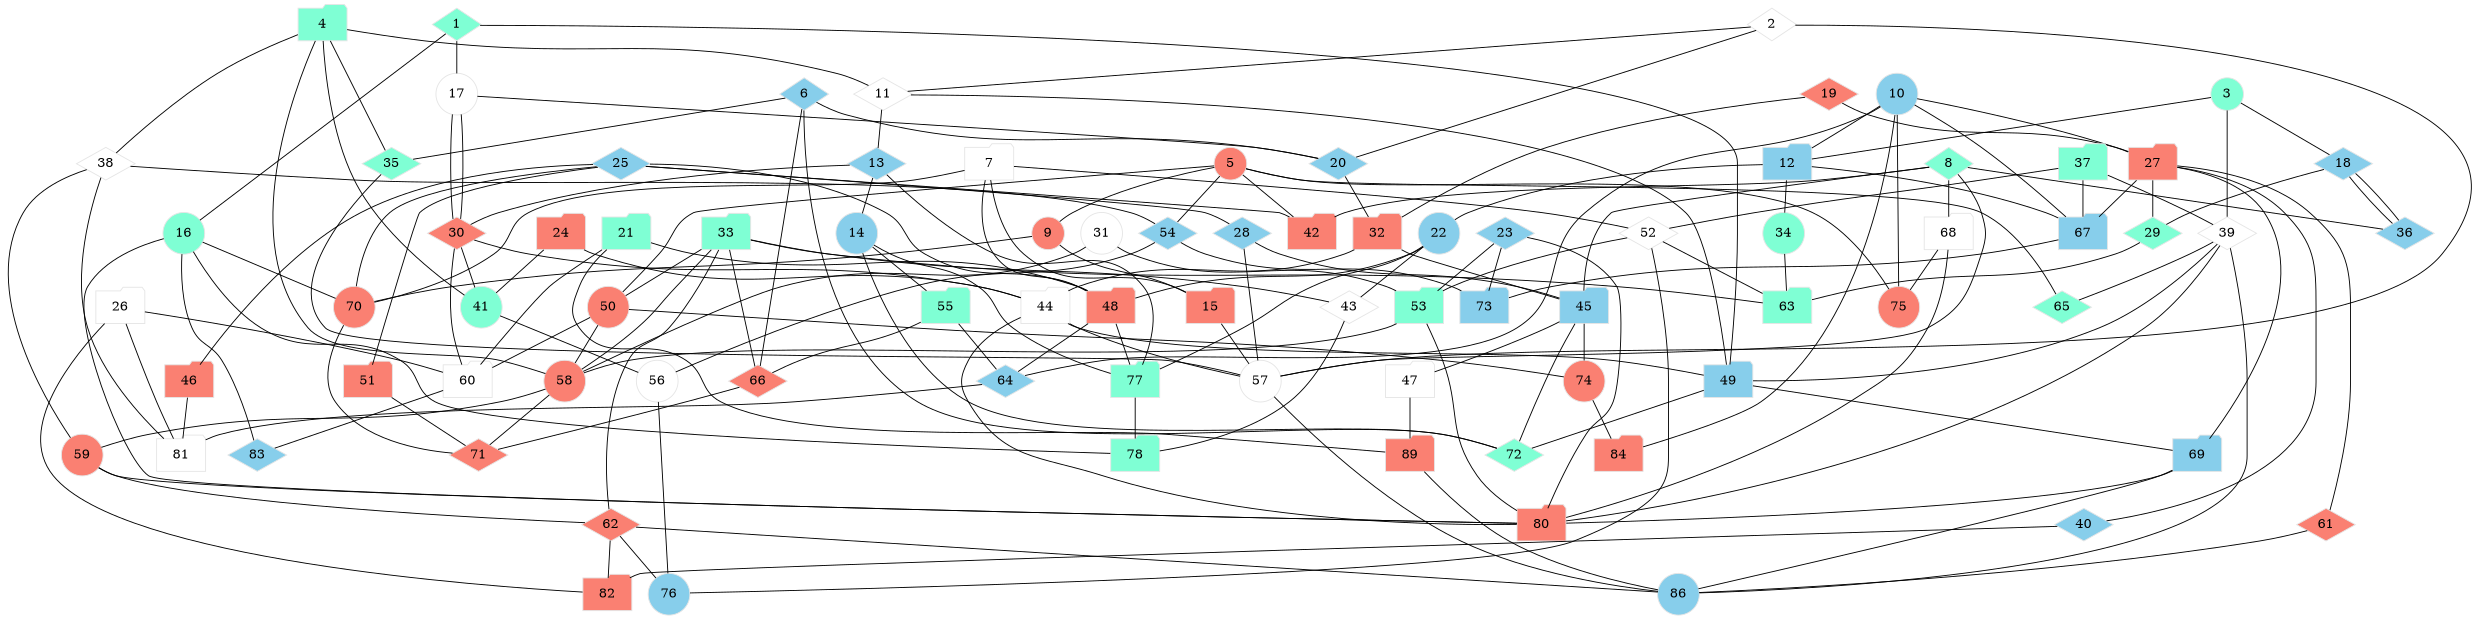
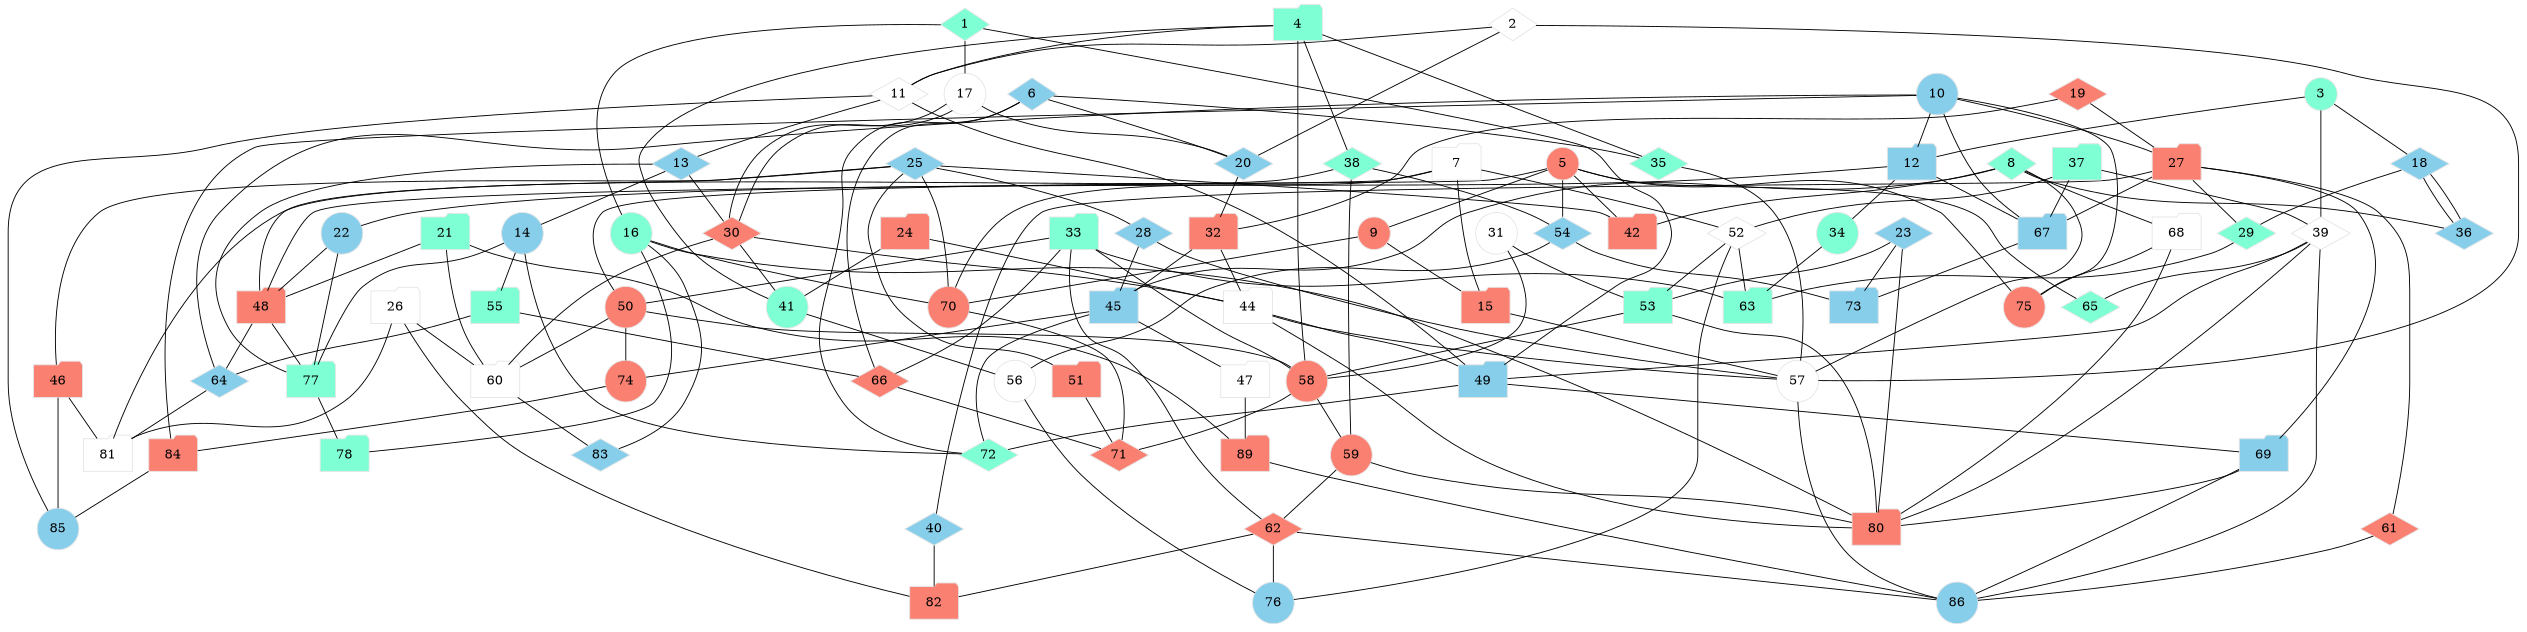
(106, 164) -> (1352, 164)
(1349, 307) -> none
none -> (58, 529)
